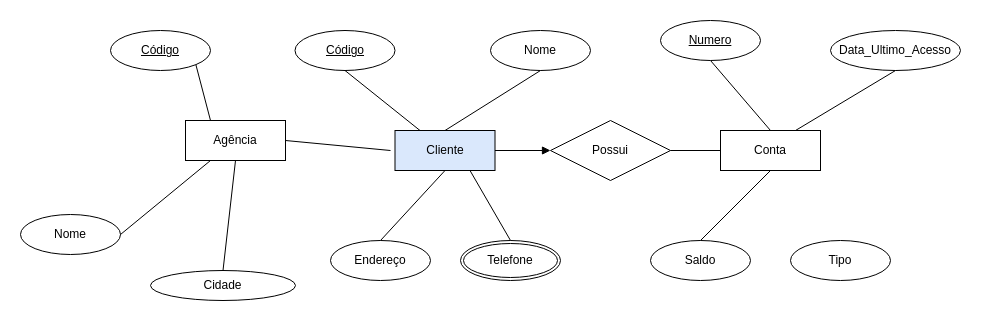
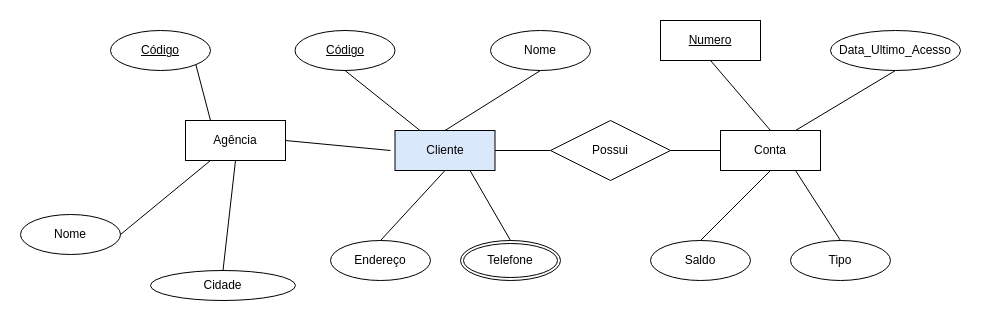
(711, 41) -> (711, 41)
(541, 151) -> (544, 151)
none -> (818, 205)
